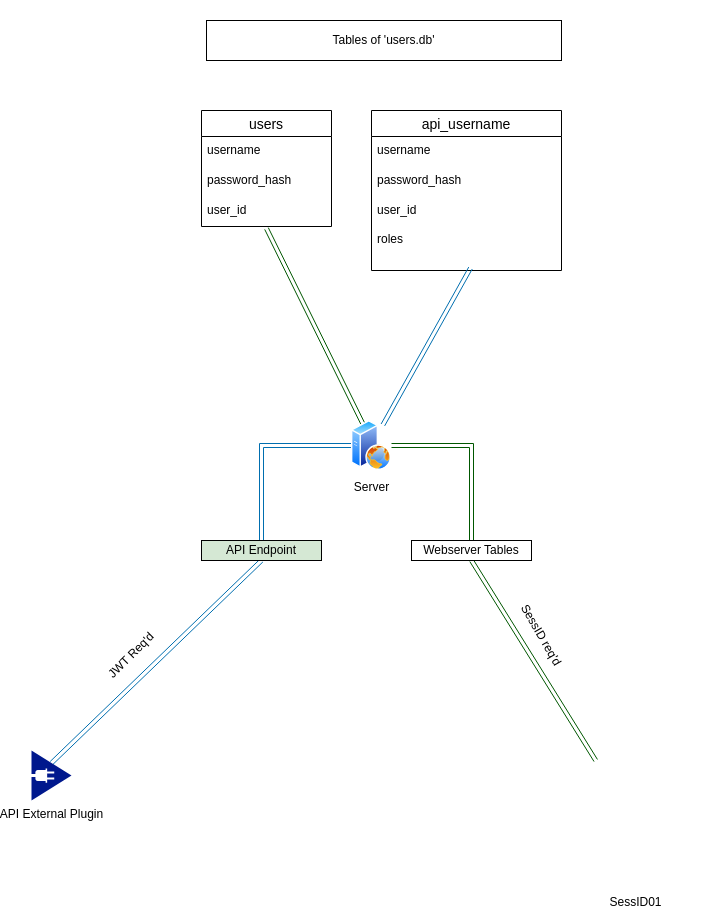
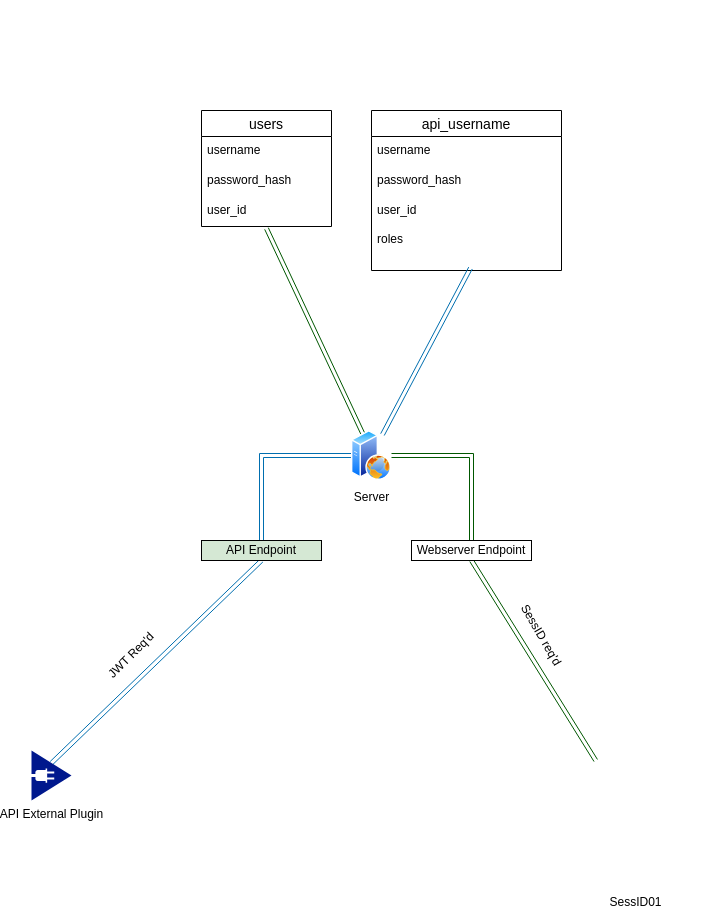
(384, 41) -> none
(372, 446) -> (372, 456)
(472, 551) -> (472, 551)
